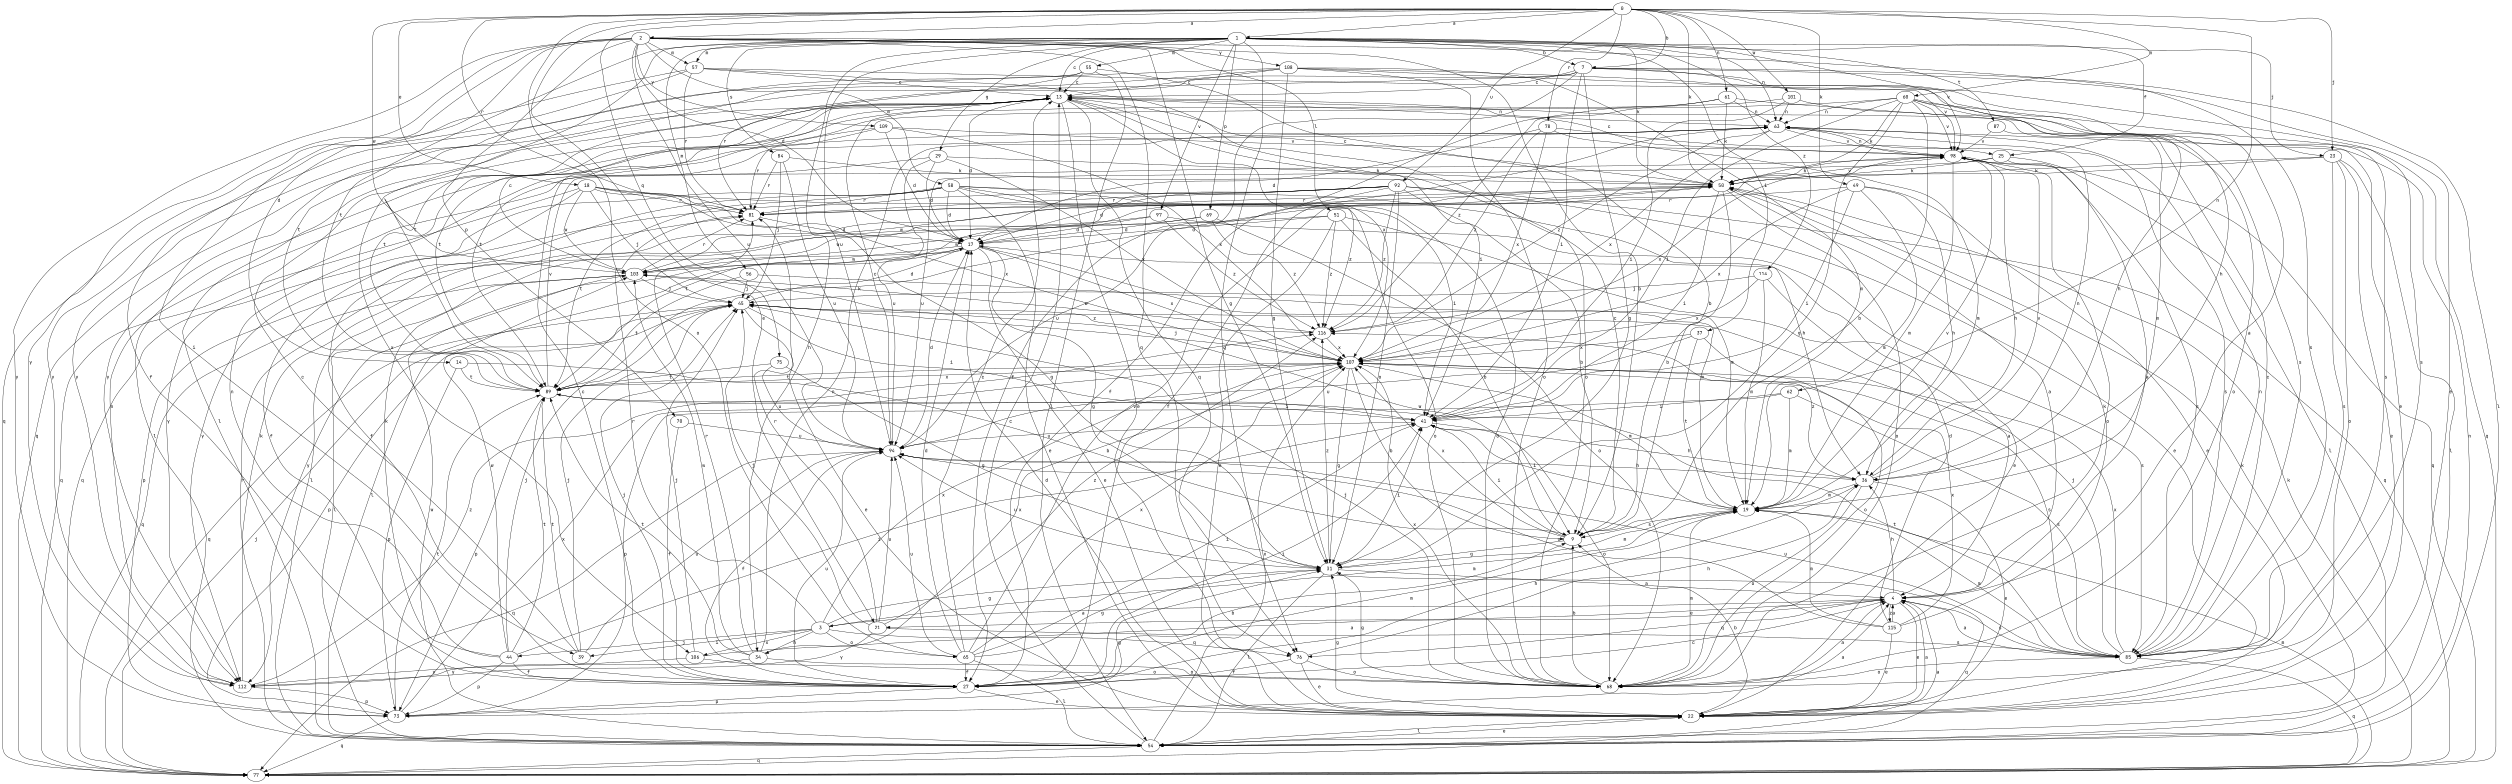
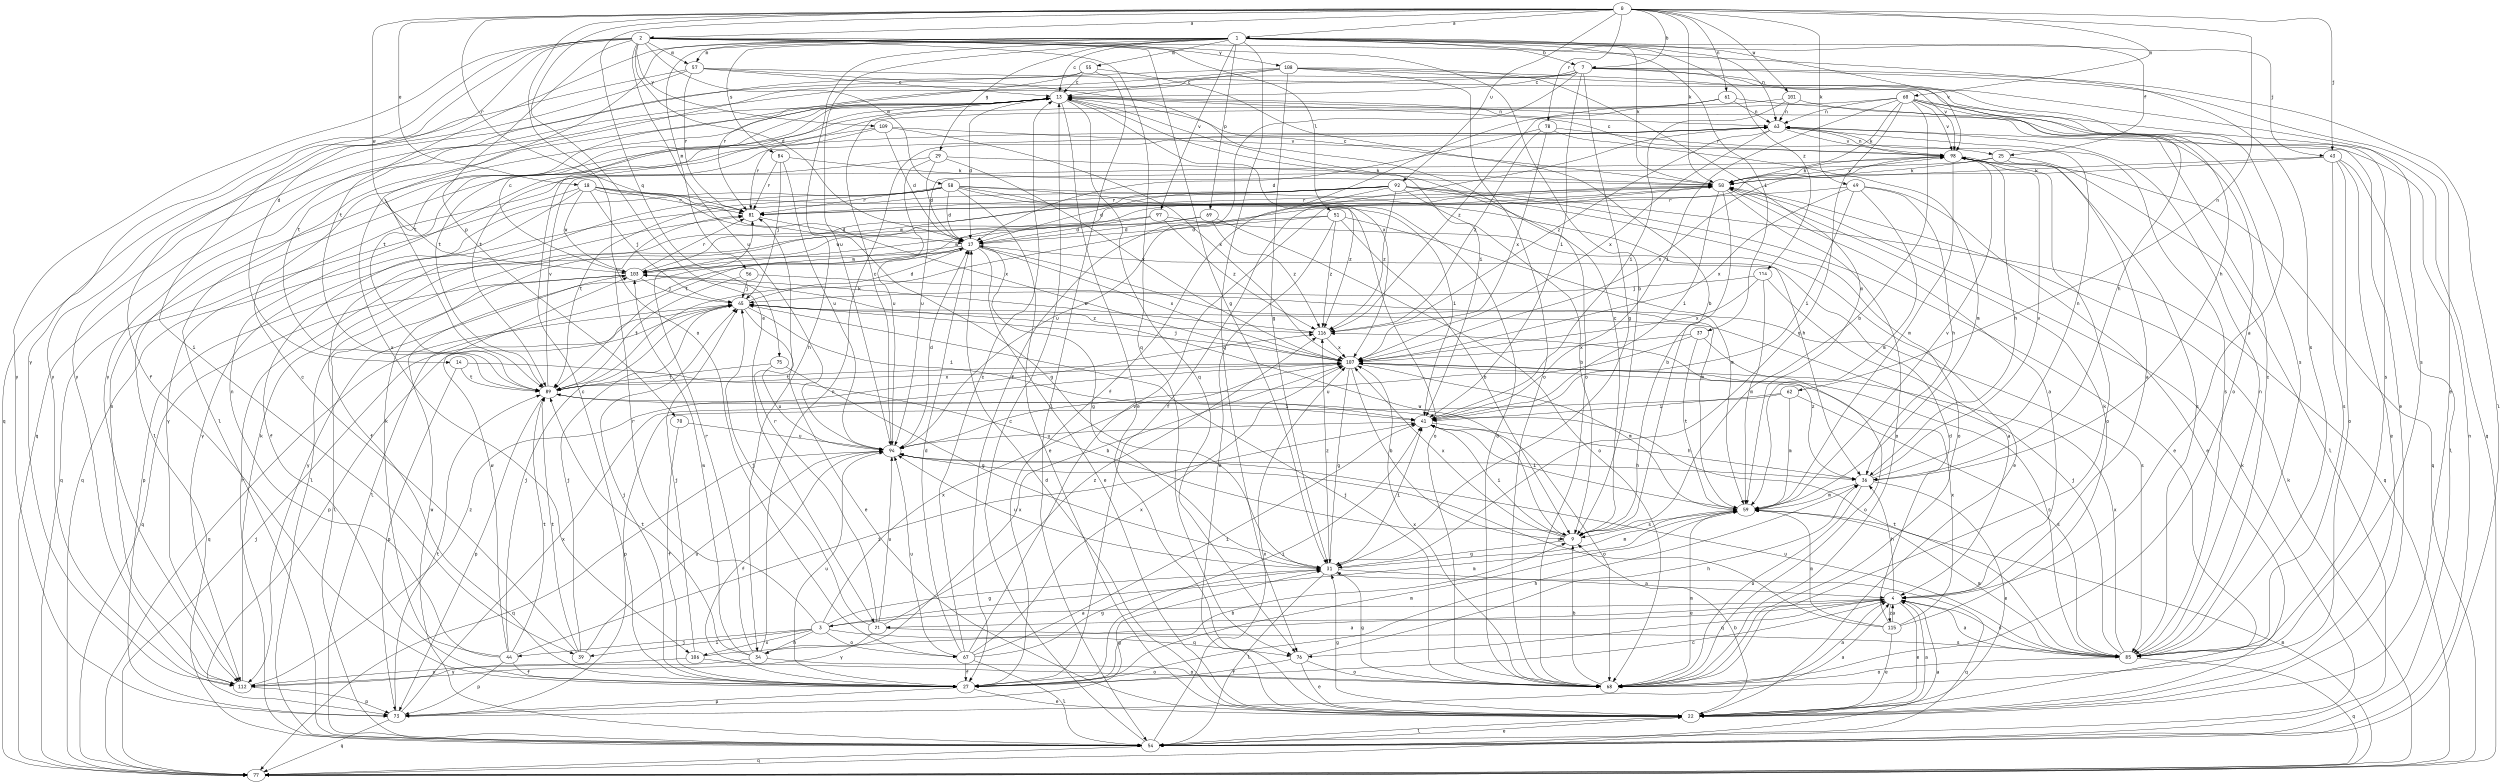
(1996, 127) -> none
(1724, 142) -> none
(2333, 156) -> (2333, 156)
(1376, 387) -> (1920, 346)
(1746, 510) -> (1746, 510)
(966, 657) -> (966, 657)
